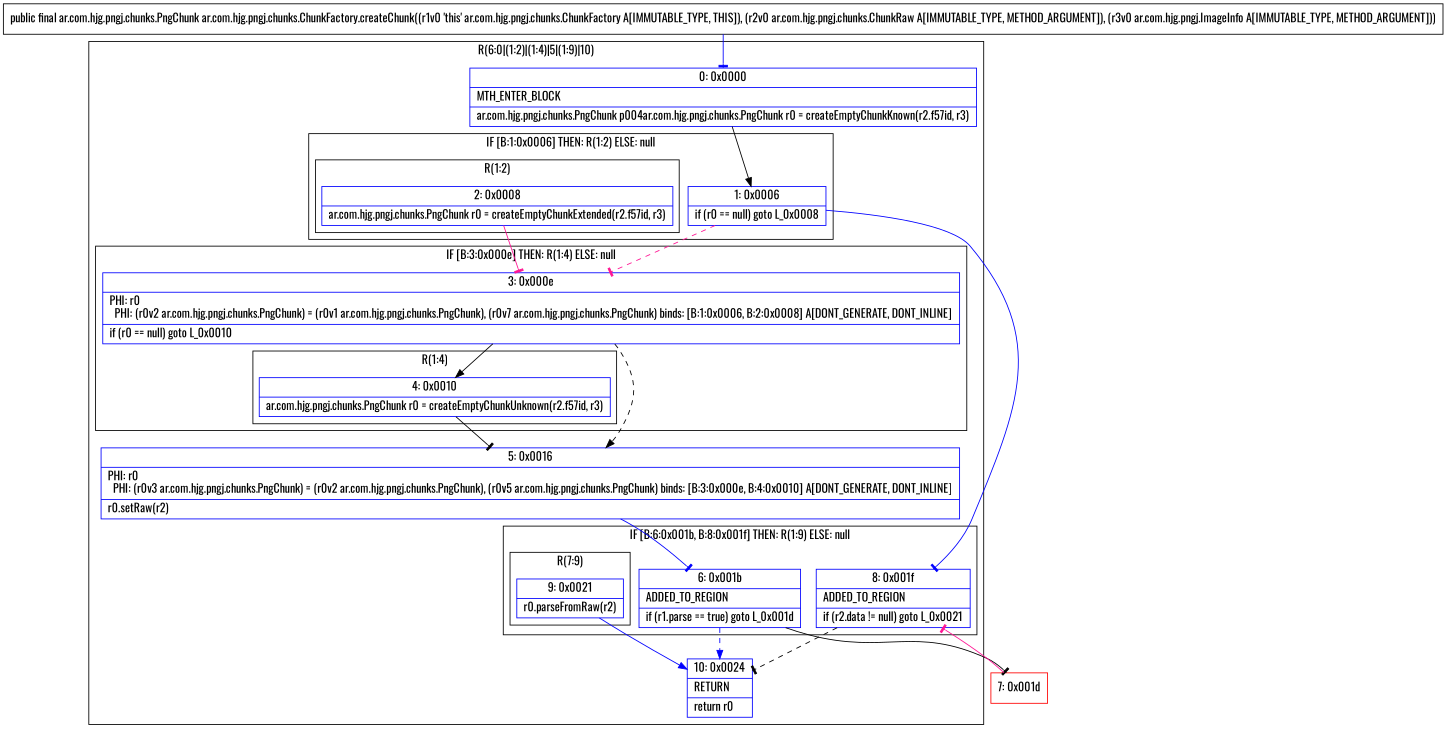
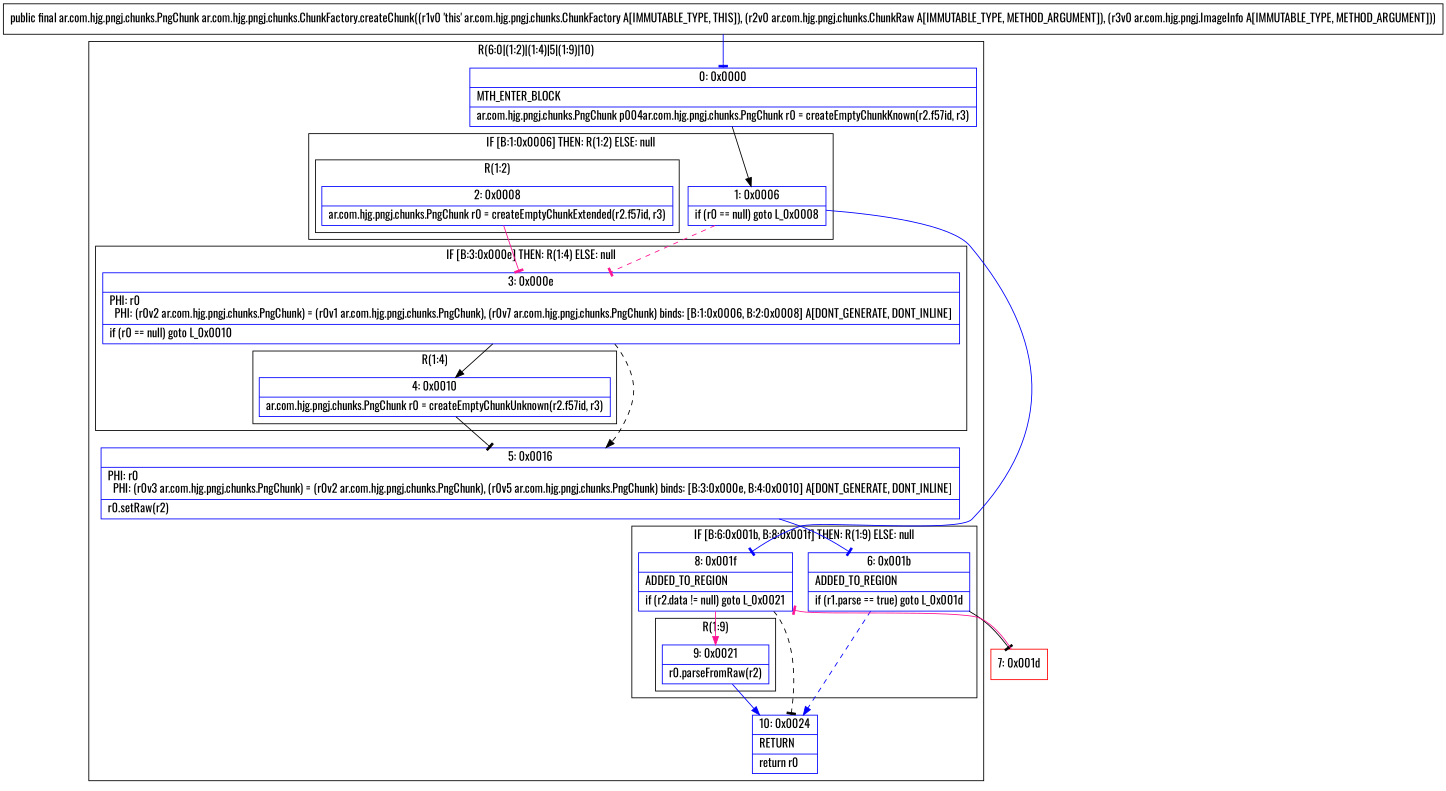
(570, 562) -> (716, 628)
none -> (716, 624)
